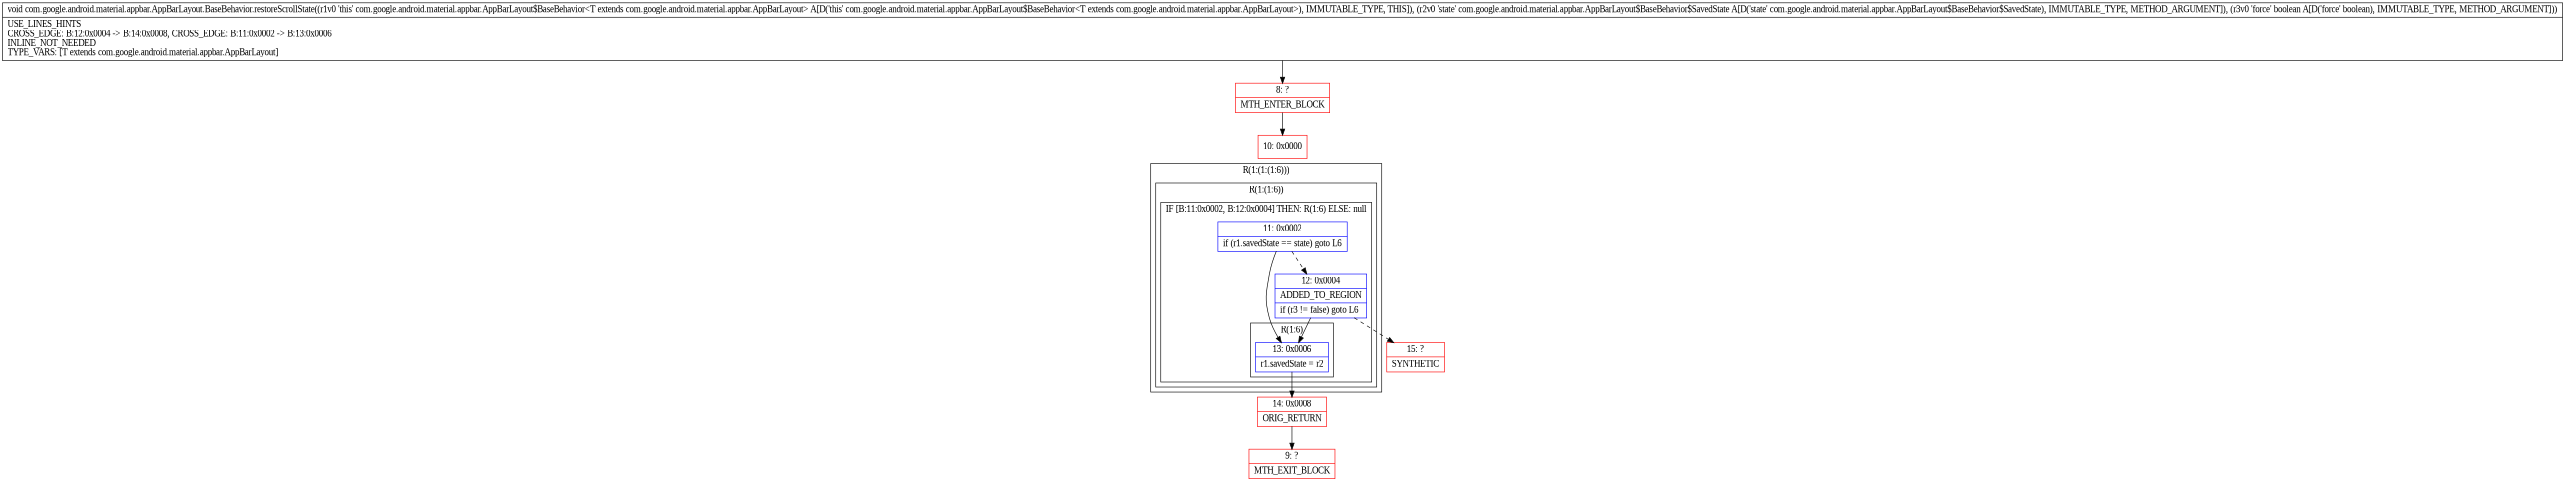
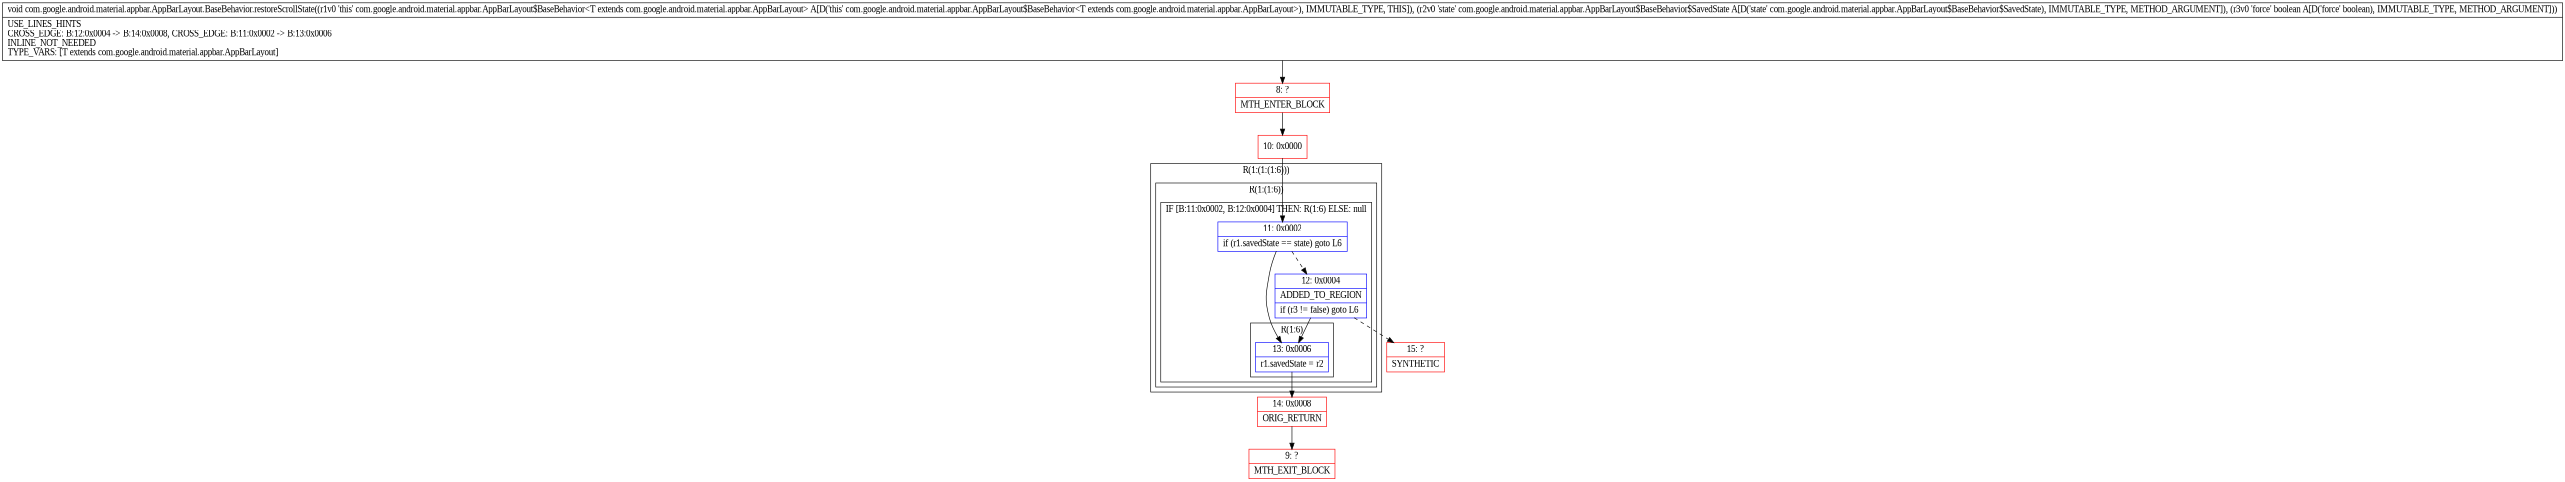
none -> (1283, 187)
